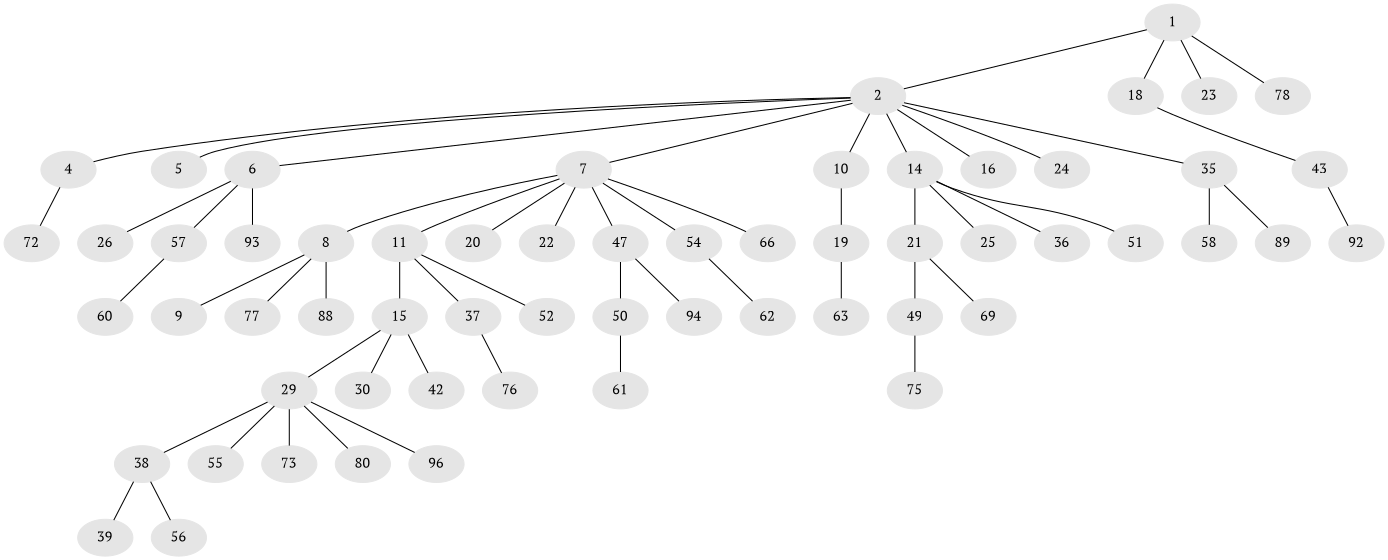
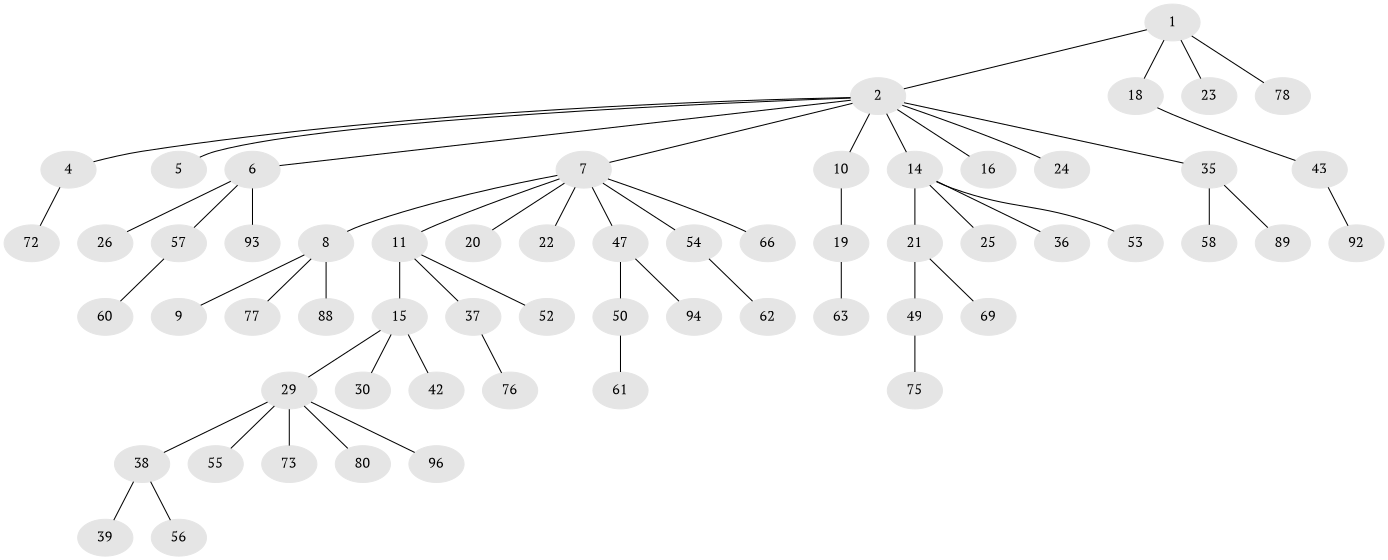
(1136, 243) -> (1136, 243)
